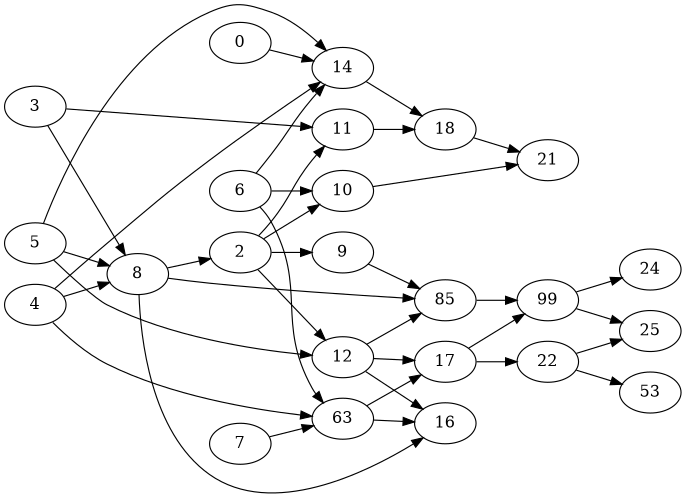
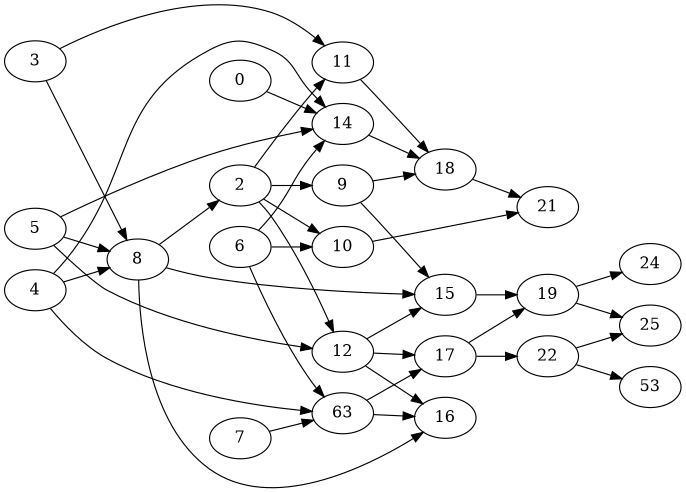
none -> (388, 178)
(445, 300) -> (445, 295)
(548, 300) -> (548, 295)
